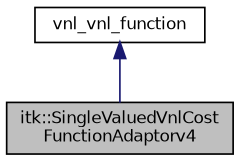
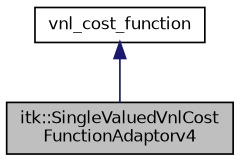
(120, 25) -> (120, 25)
